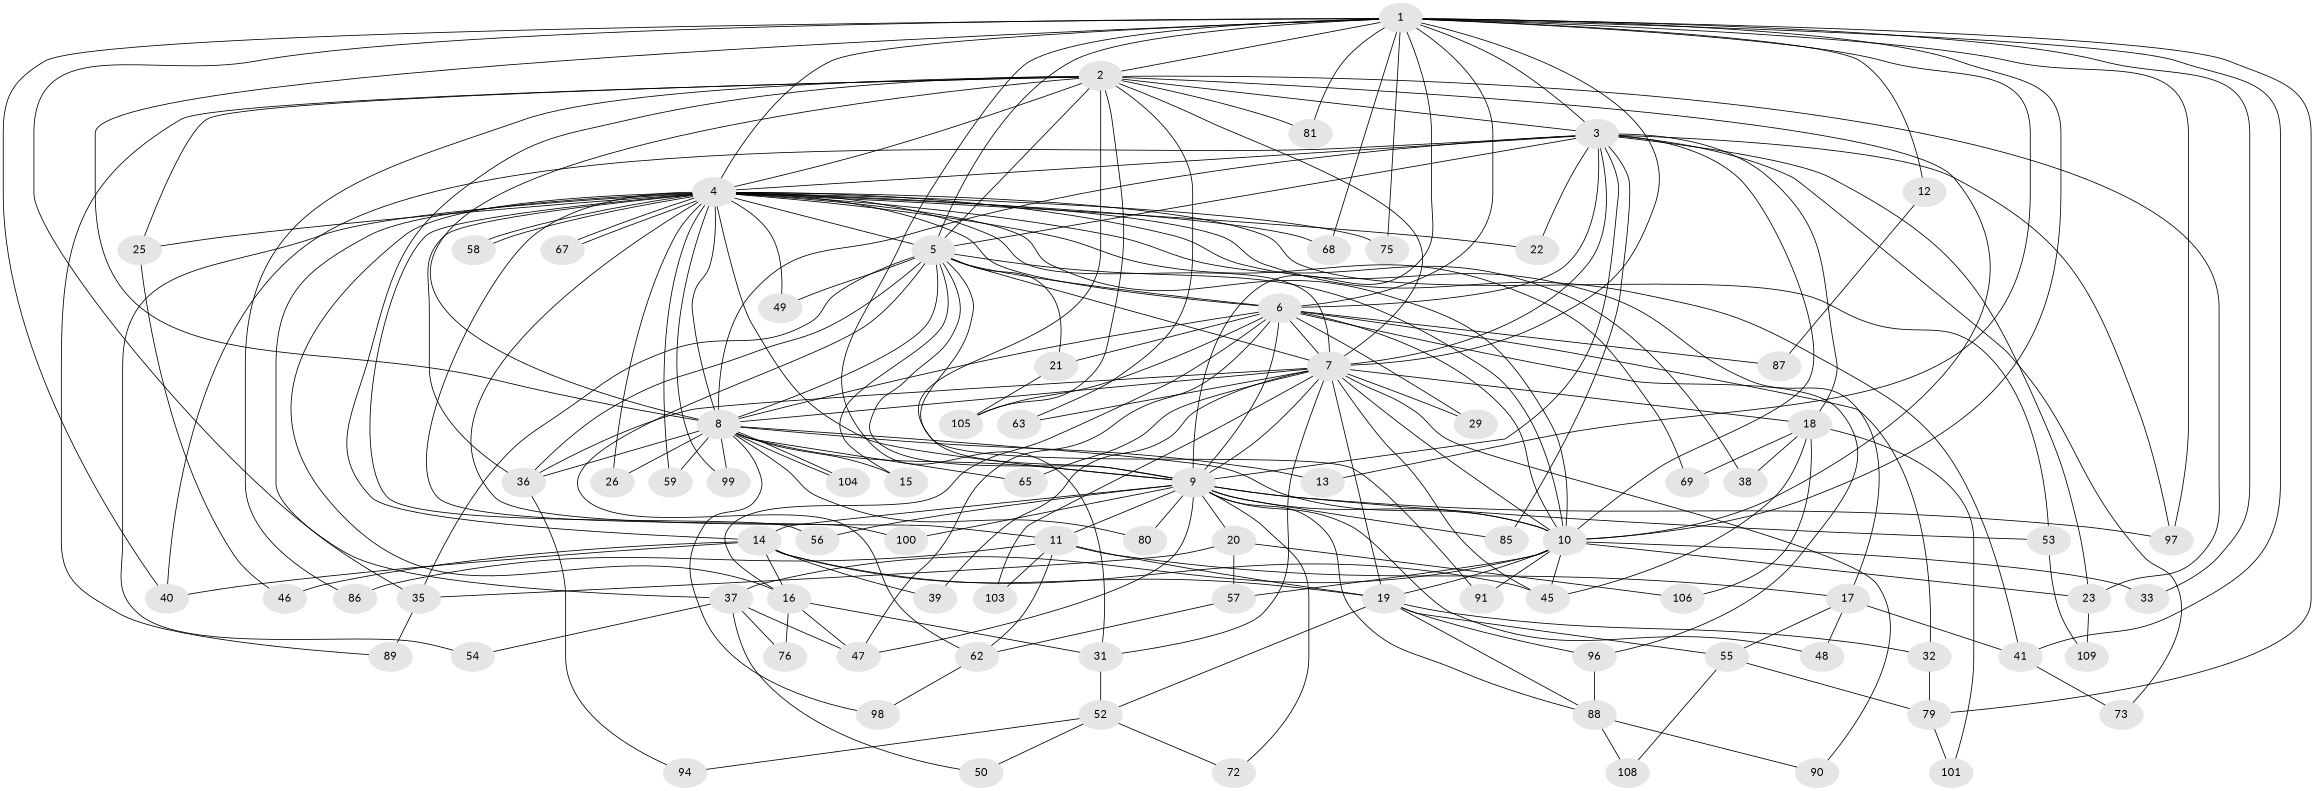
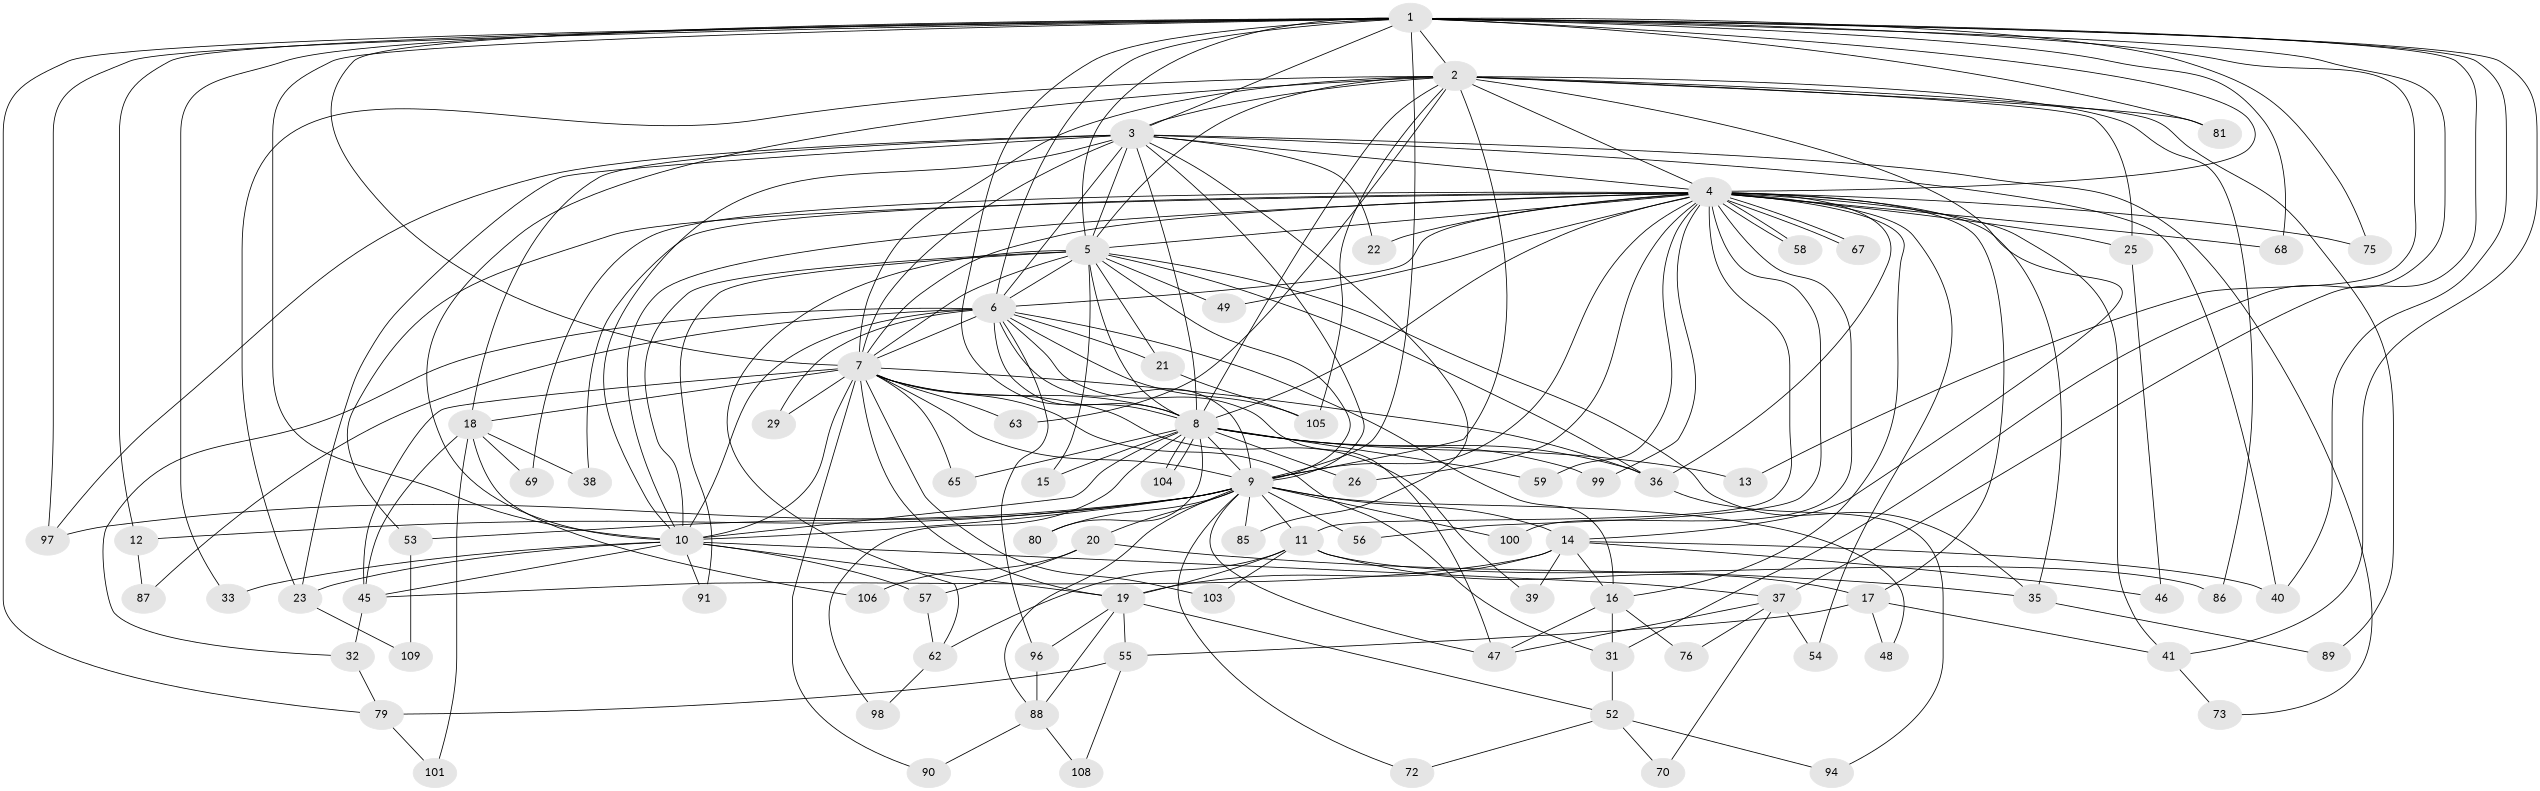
none -> (642, 522)
(1656, 629) -> (359, 624)
(981, 773) -> (1663, 773)
